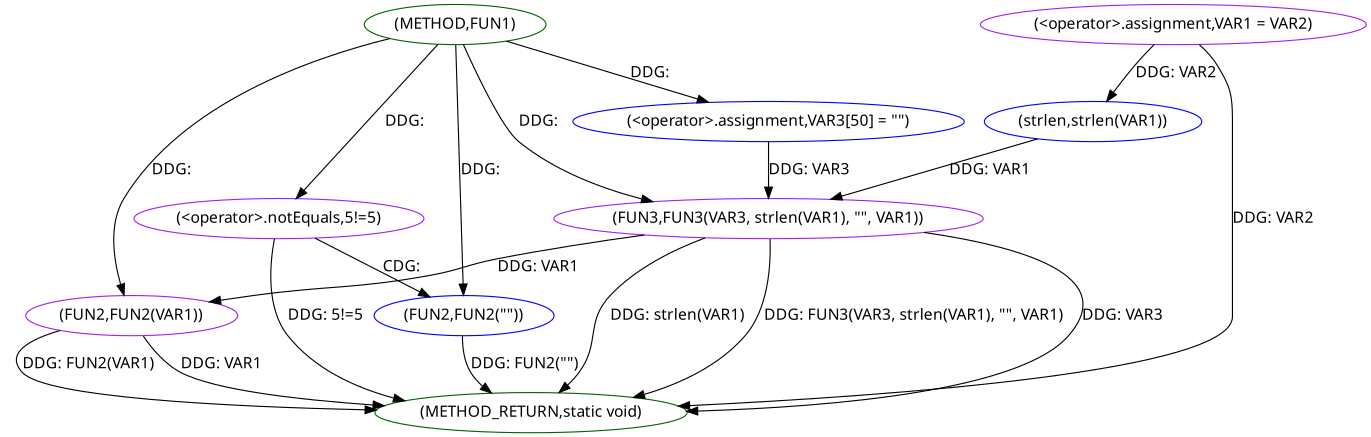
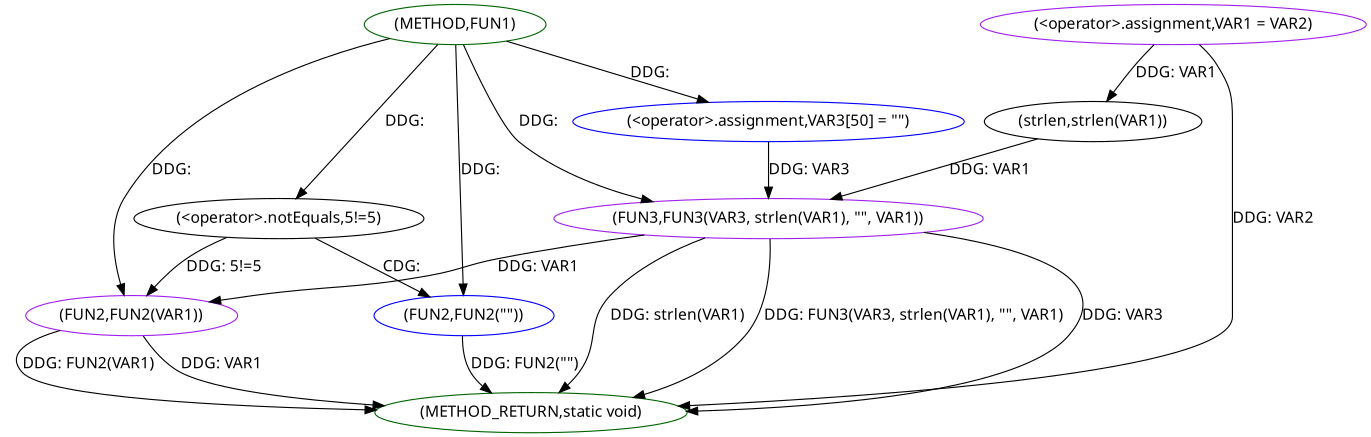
(1176, 73) -> (1176, 73)
(1093, 122) -> (1093, 122)
(279, 219) -> (279, 219)
(296, 345) -> (187, 258)
